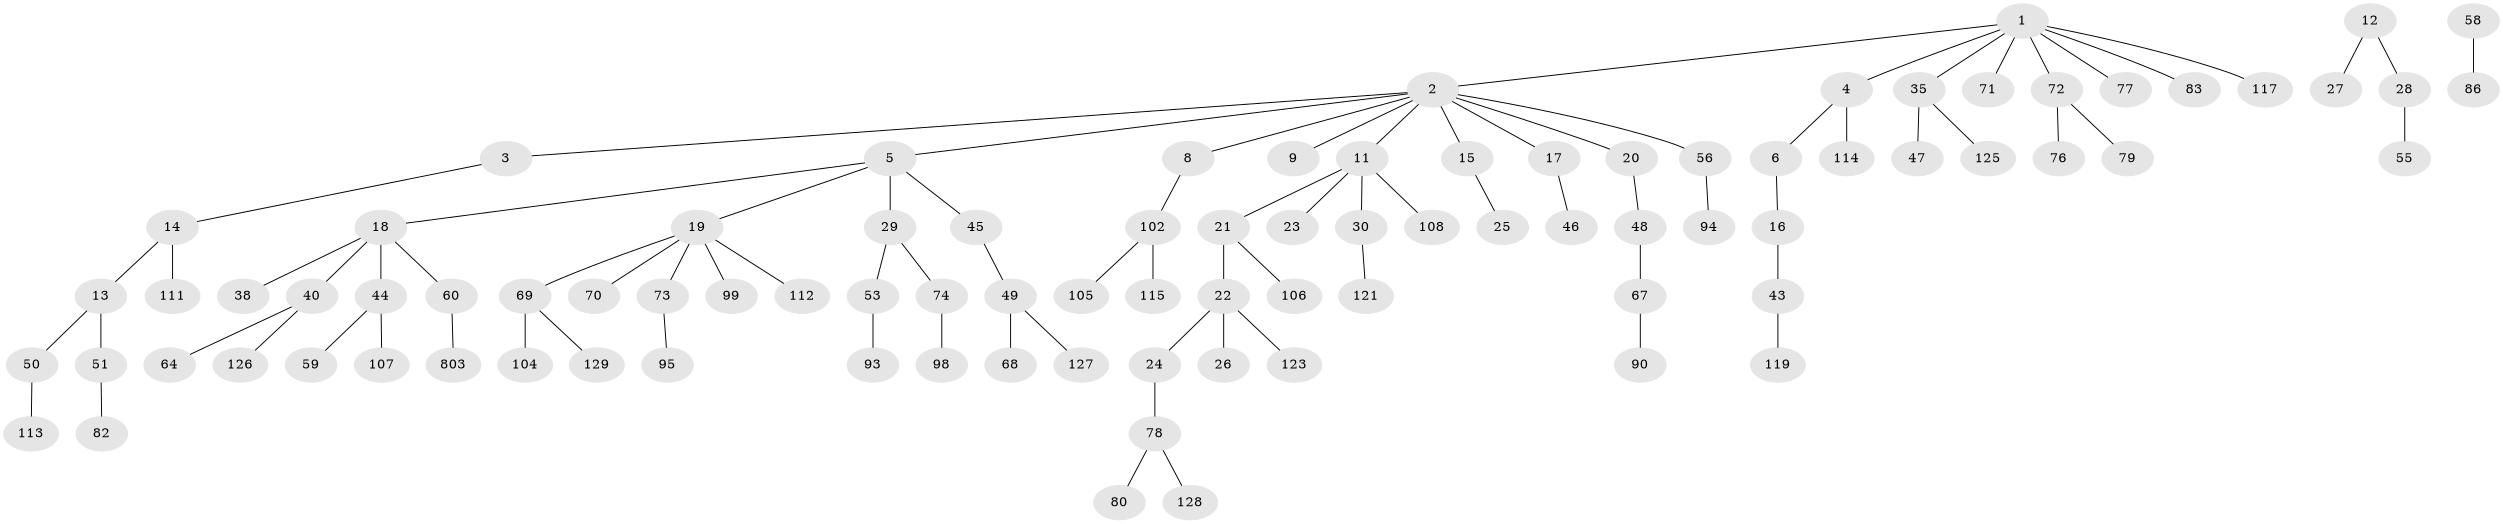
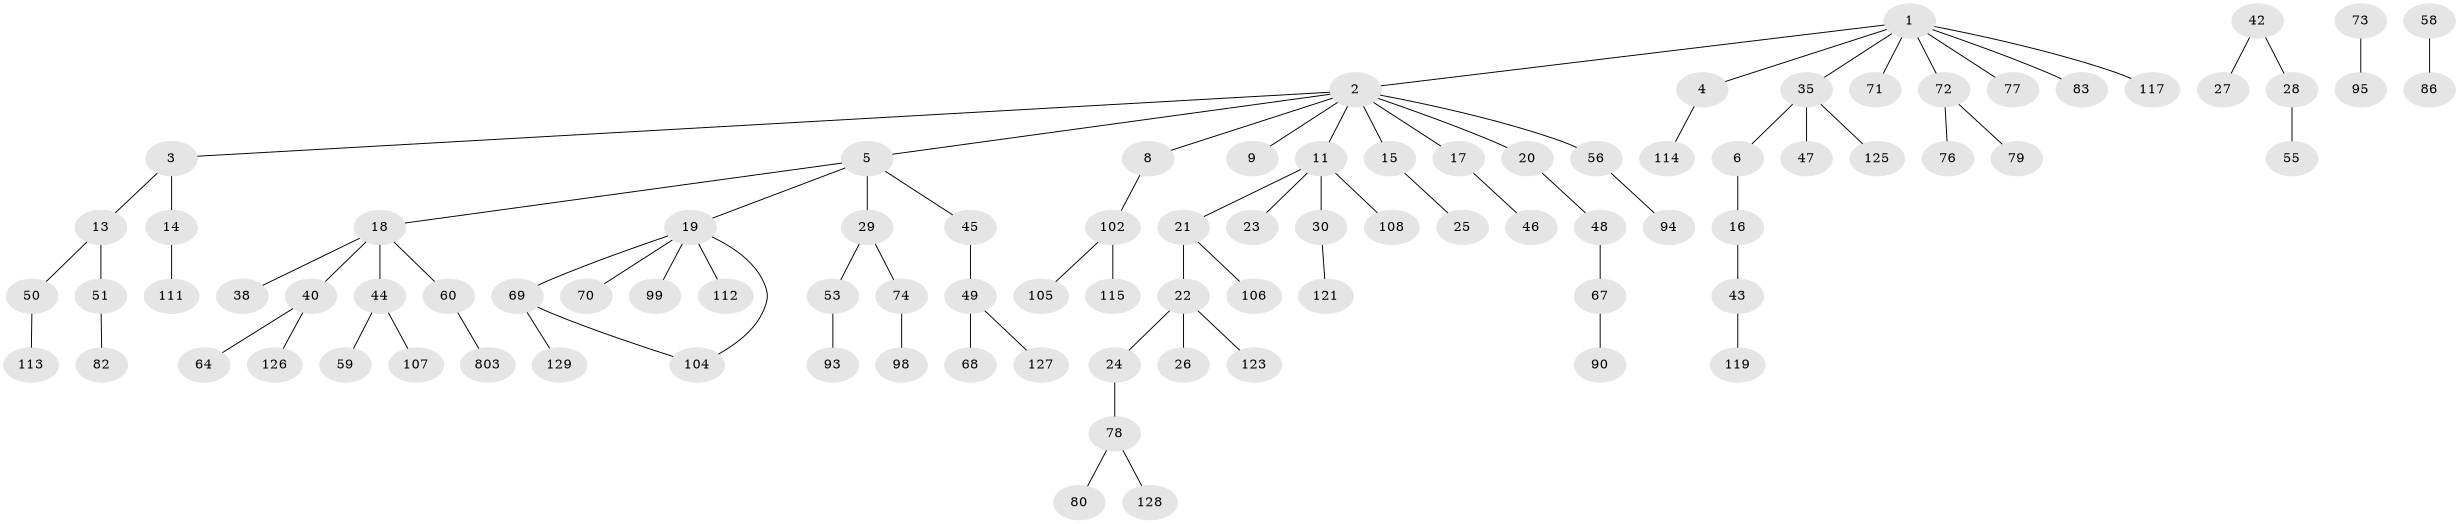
(2370, 21) -> (2258, 21)
(1811, 124) -> (1772, 124)
(137, 262) -> (136, 193)
(680, 262) -> (767, 293)
